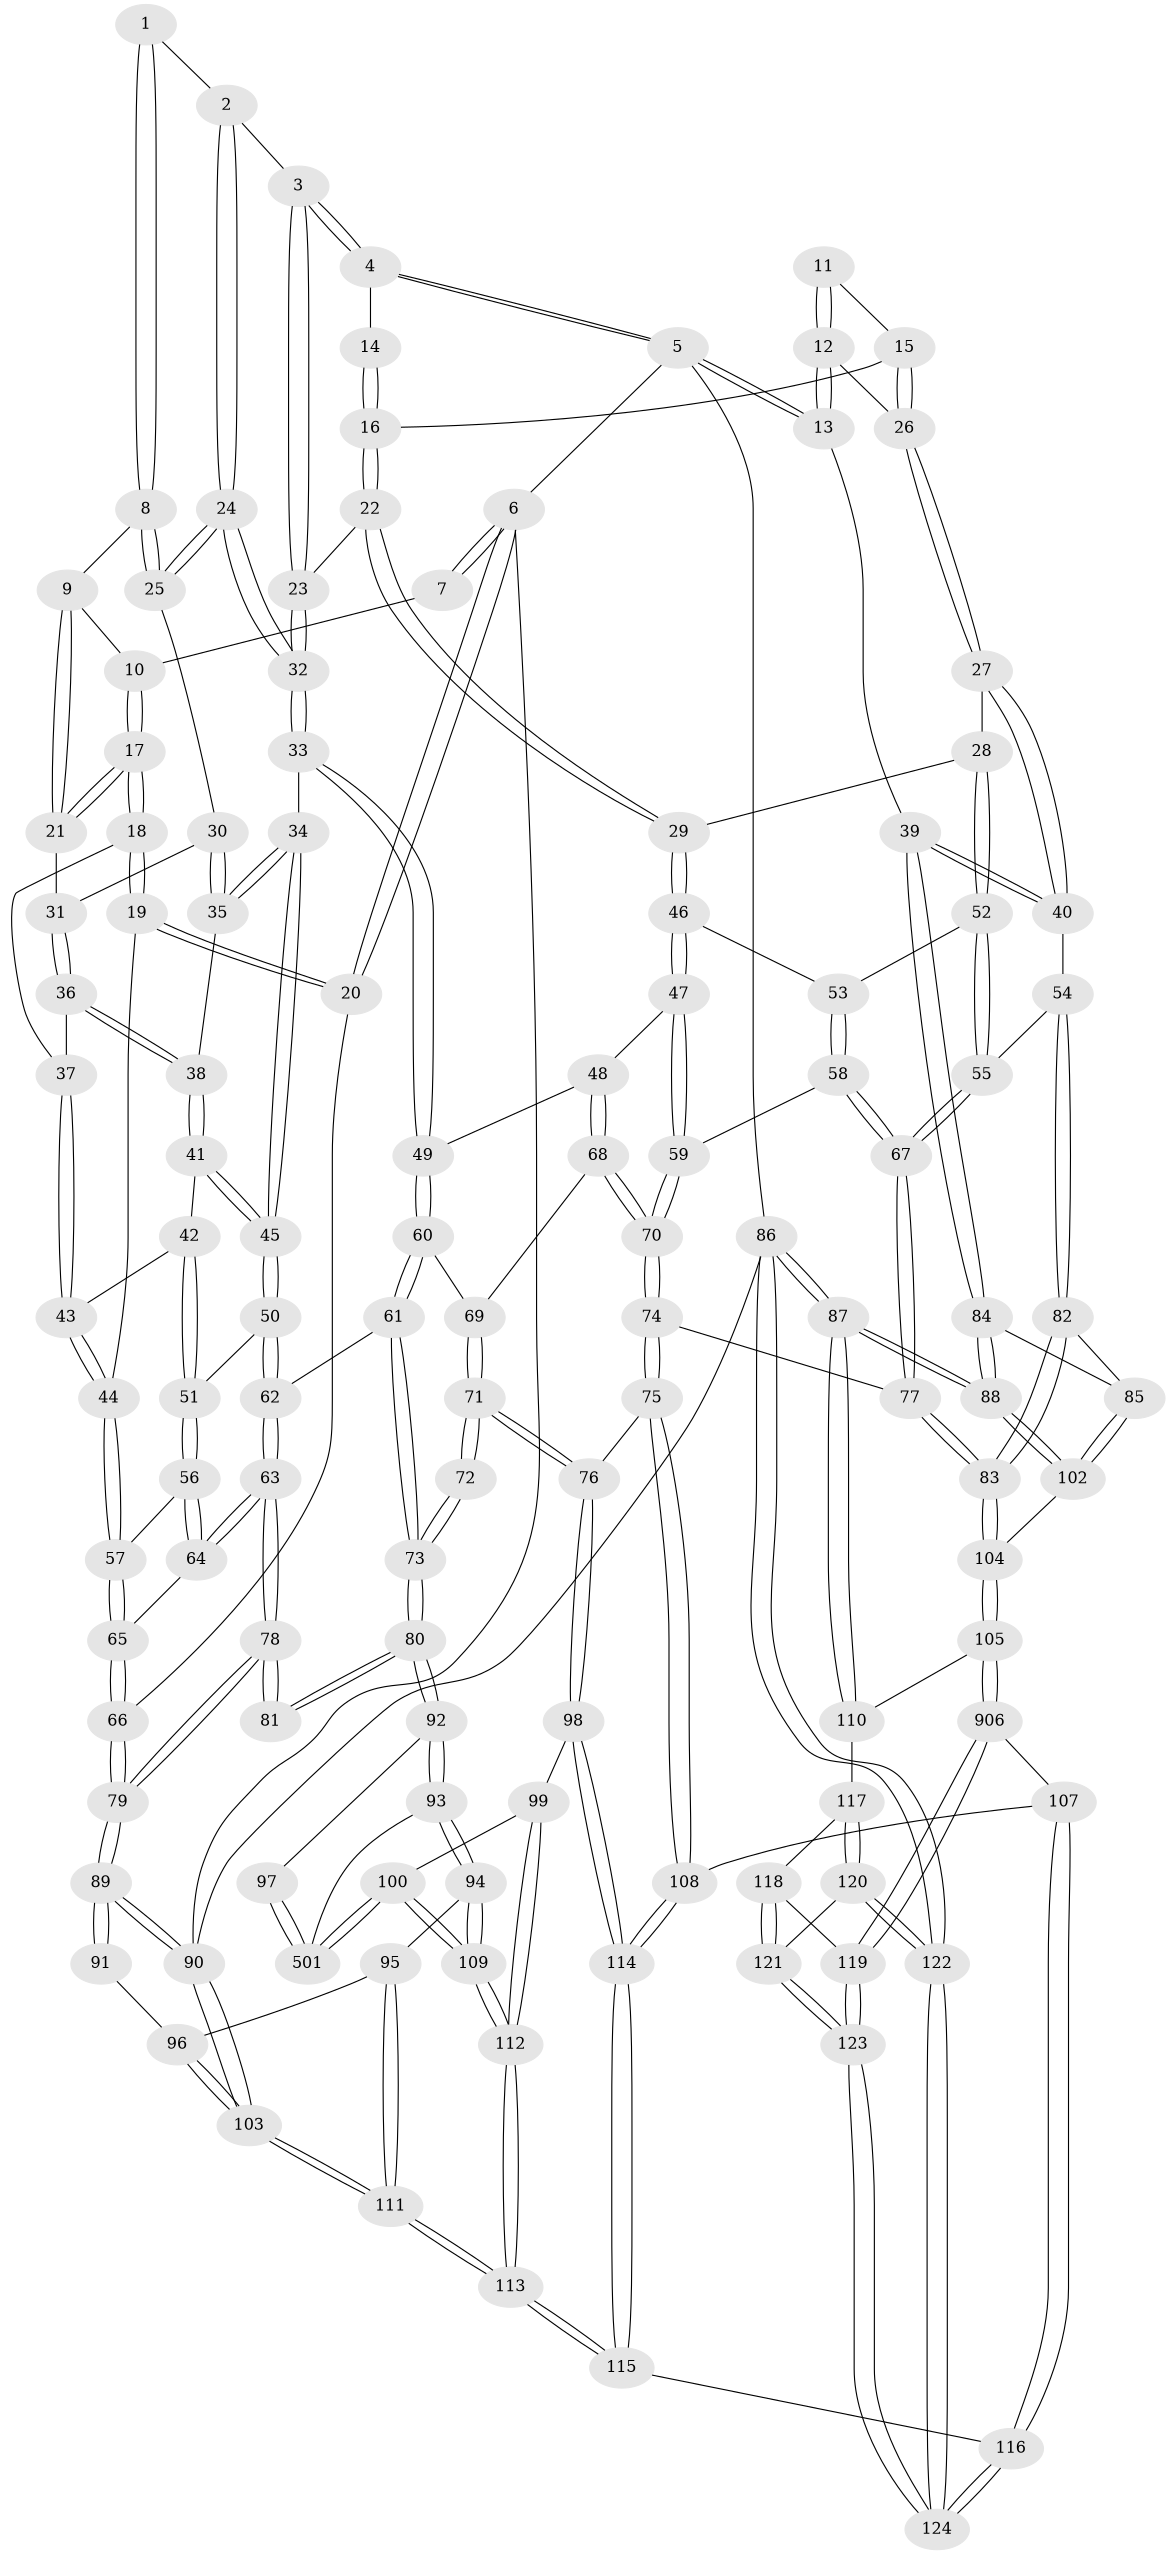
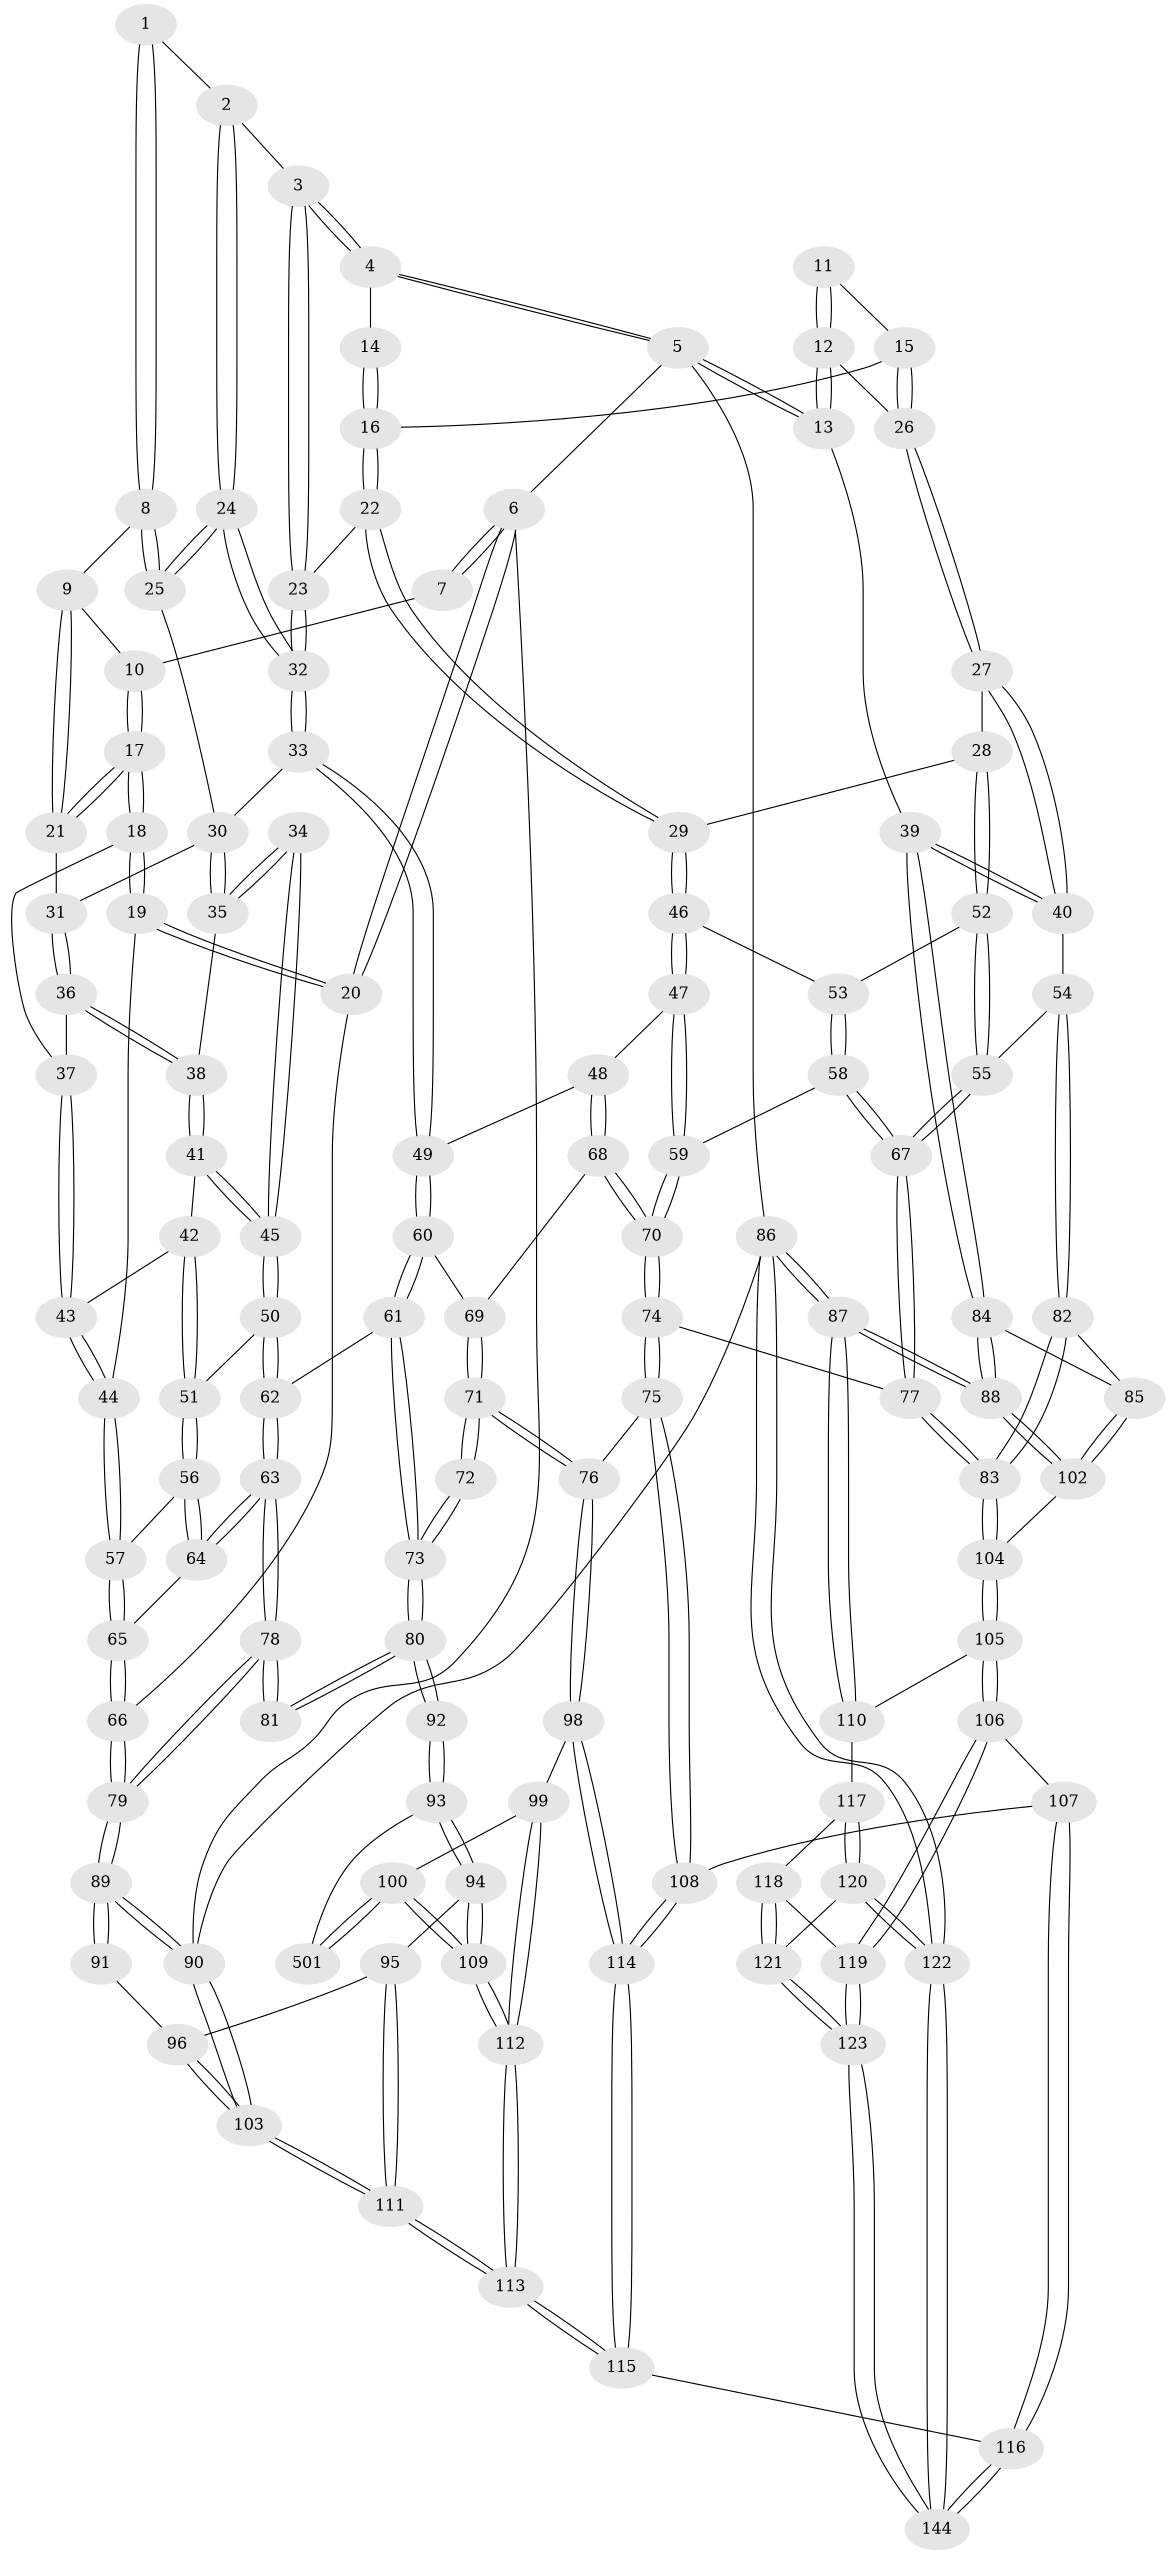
(299, 792) -> (258, 792)
(990, 1721) -> (990, 1721)
(267, 1883) -> none
(937, 2529) -> (937, 2529)
